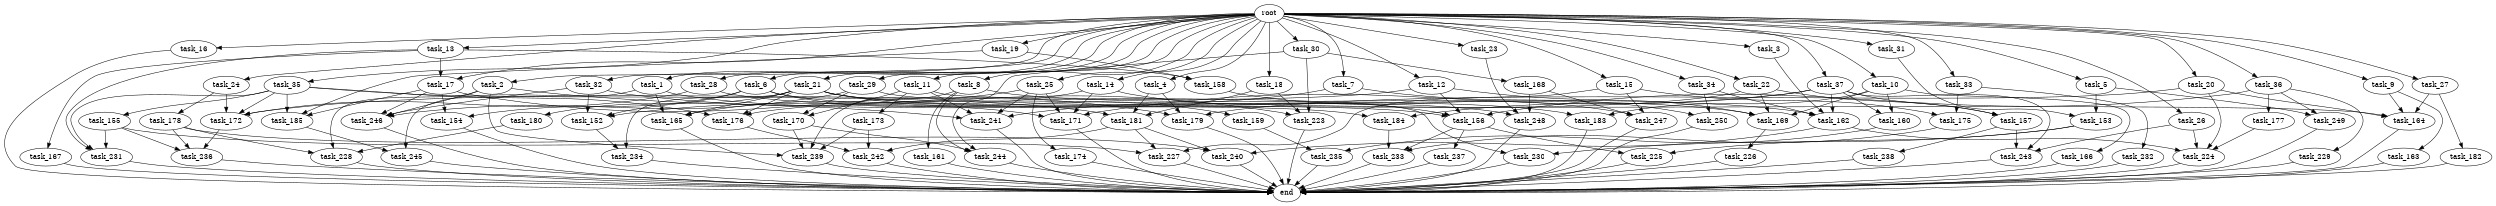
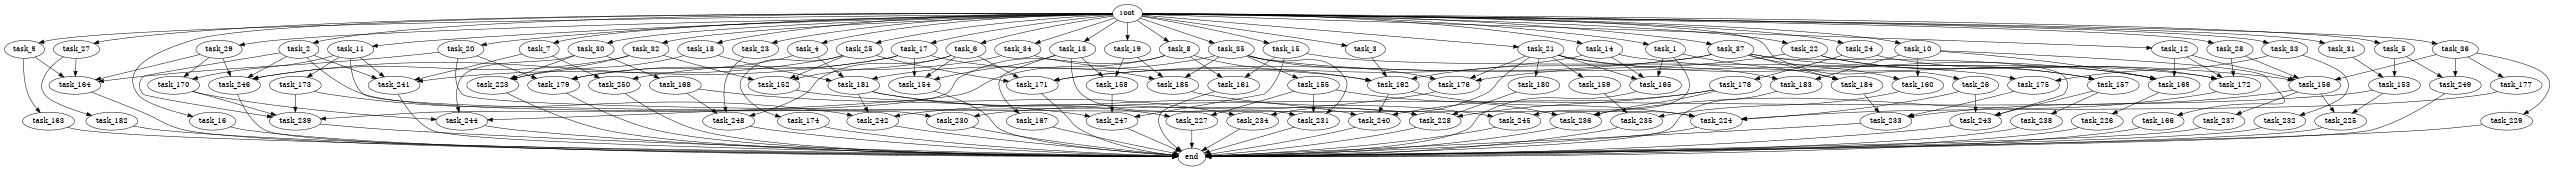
(441, 65) -> (1018, 64)
(1350, 120) -> (1262, 66)
